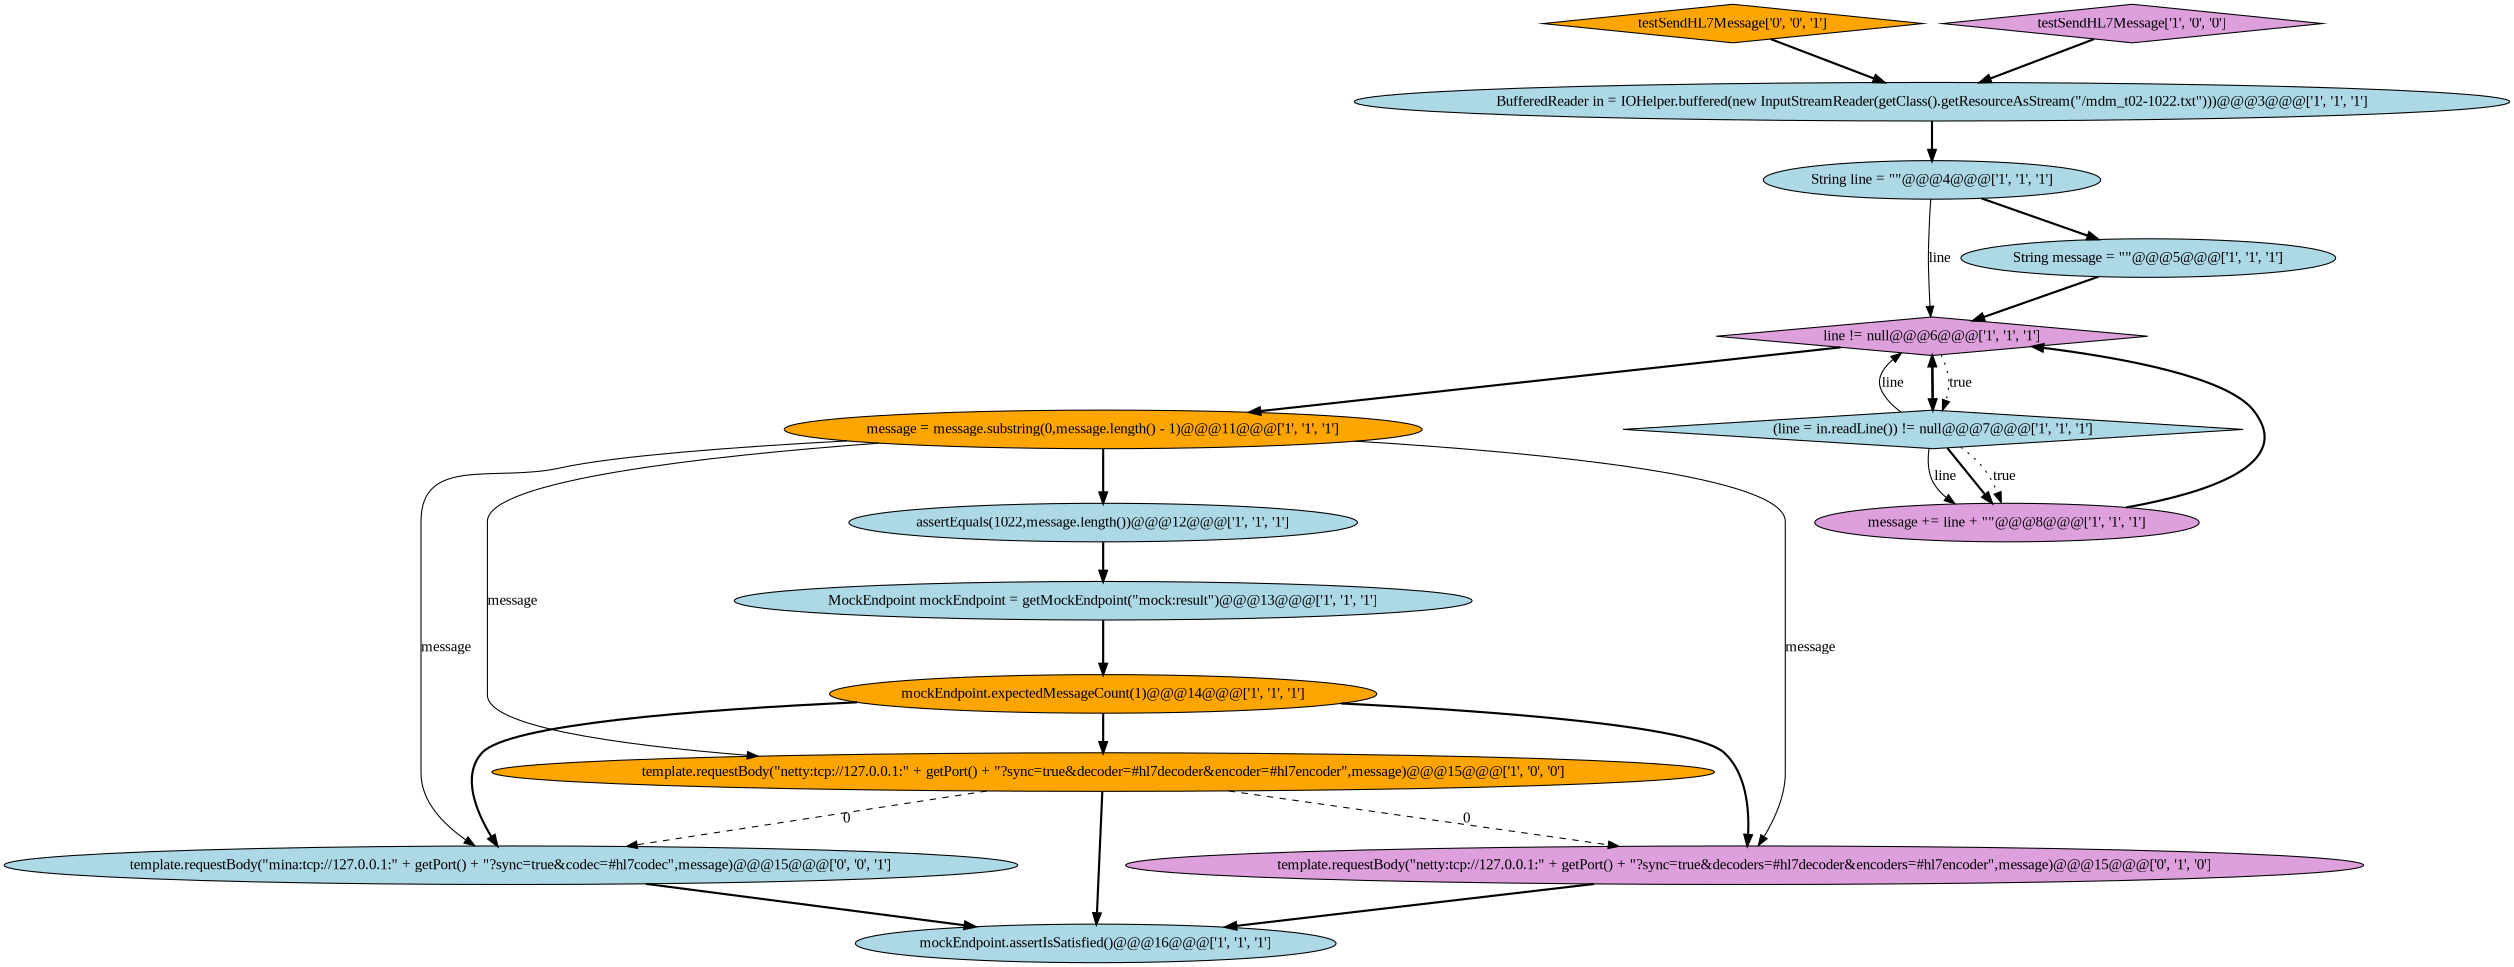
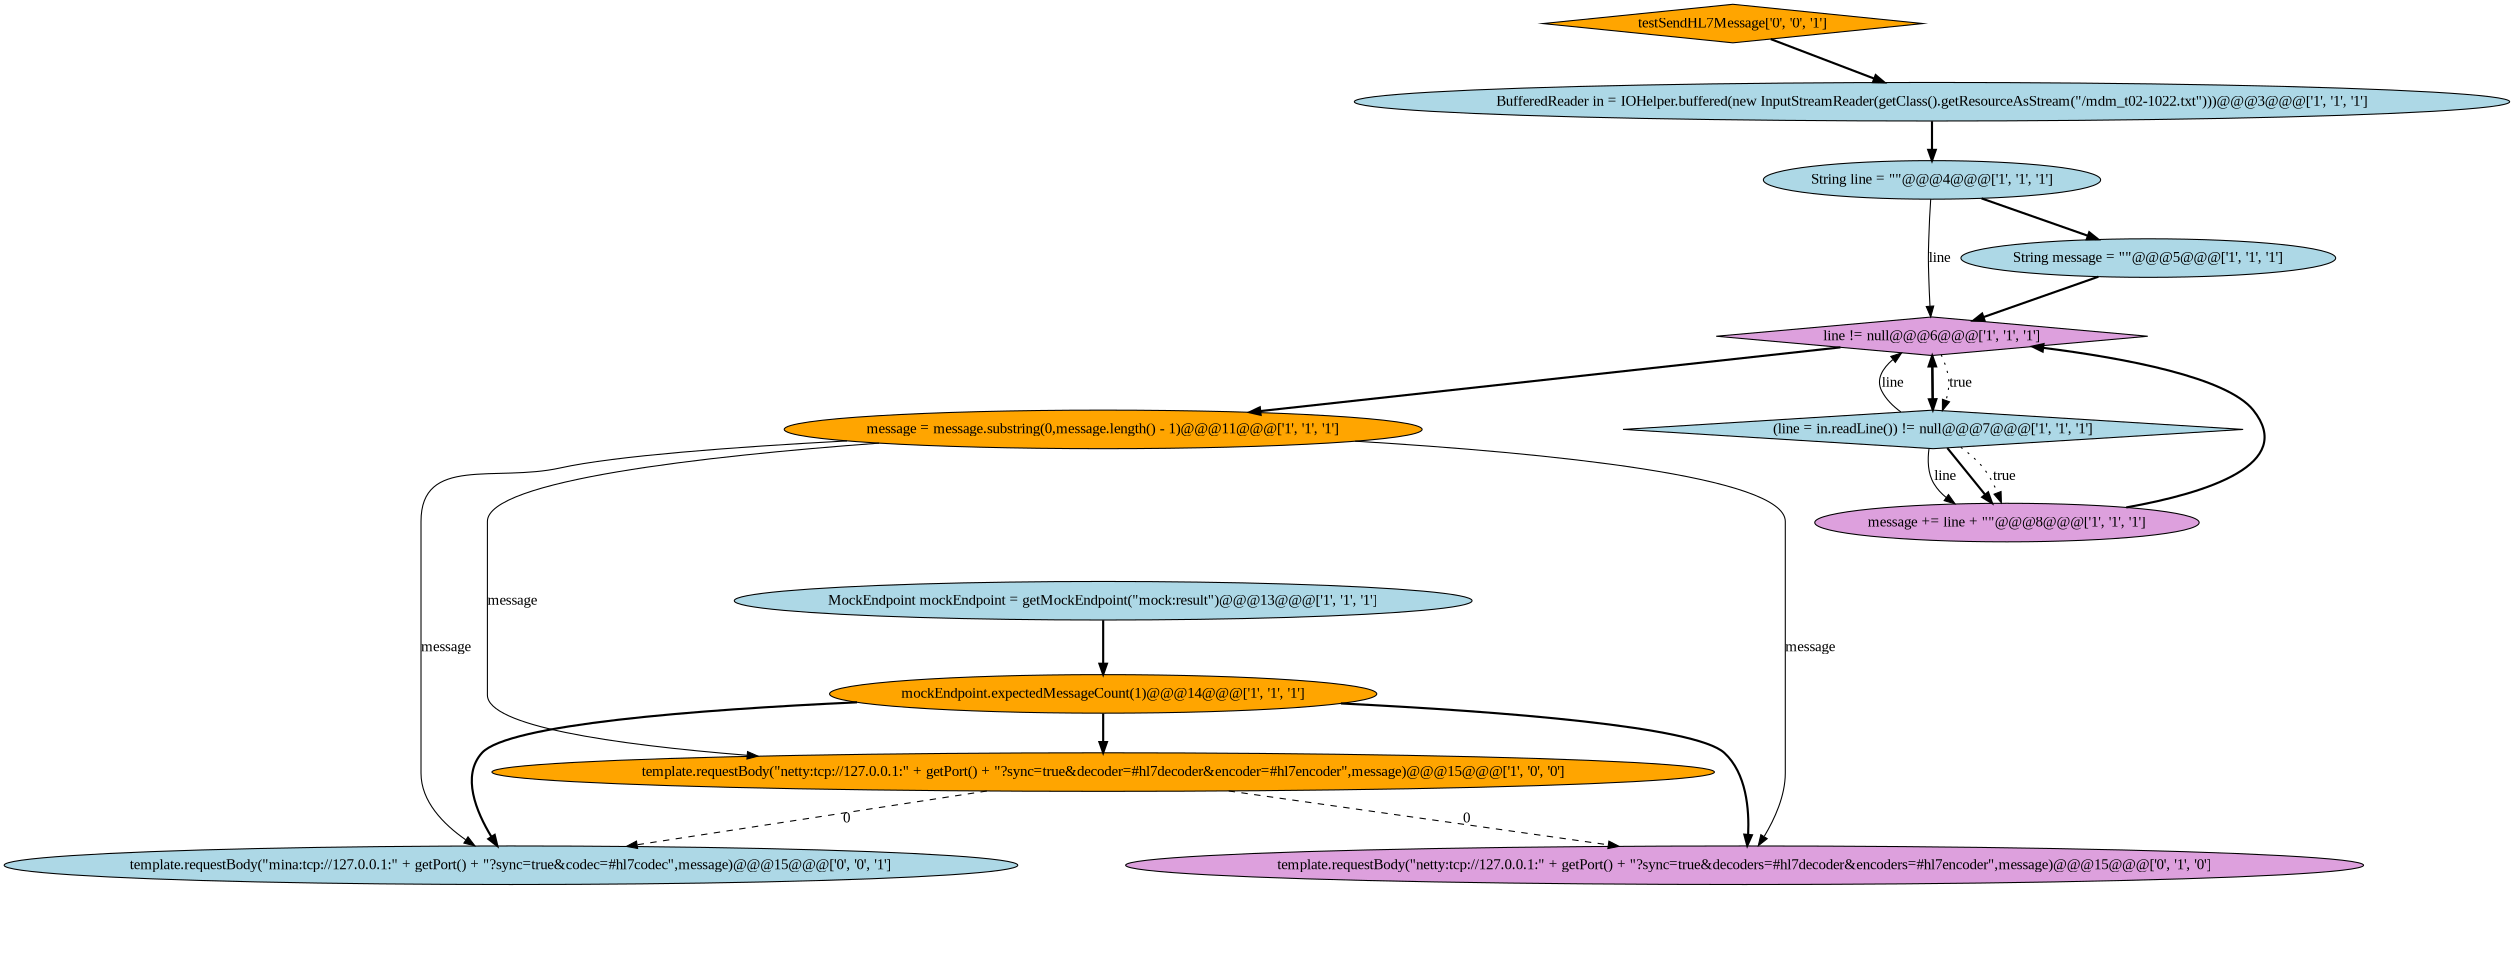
(2132, 24) -> none
(1103, 523) -> none
(1096, 943) -> none
